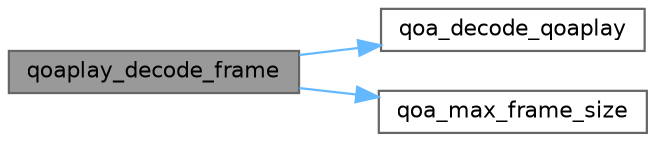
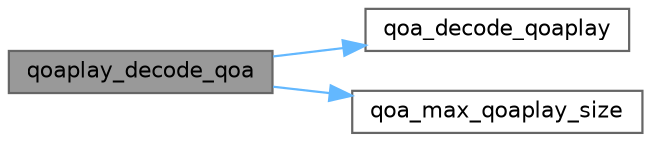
(154, 72) -> (141, 72)
(513, 112) -> (497, 112)
